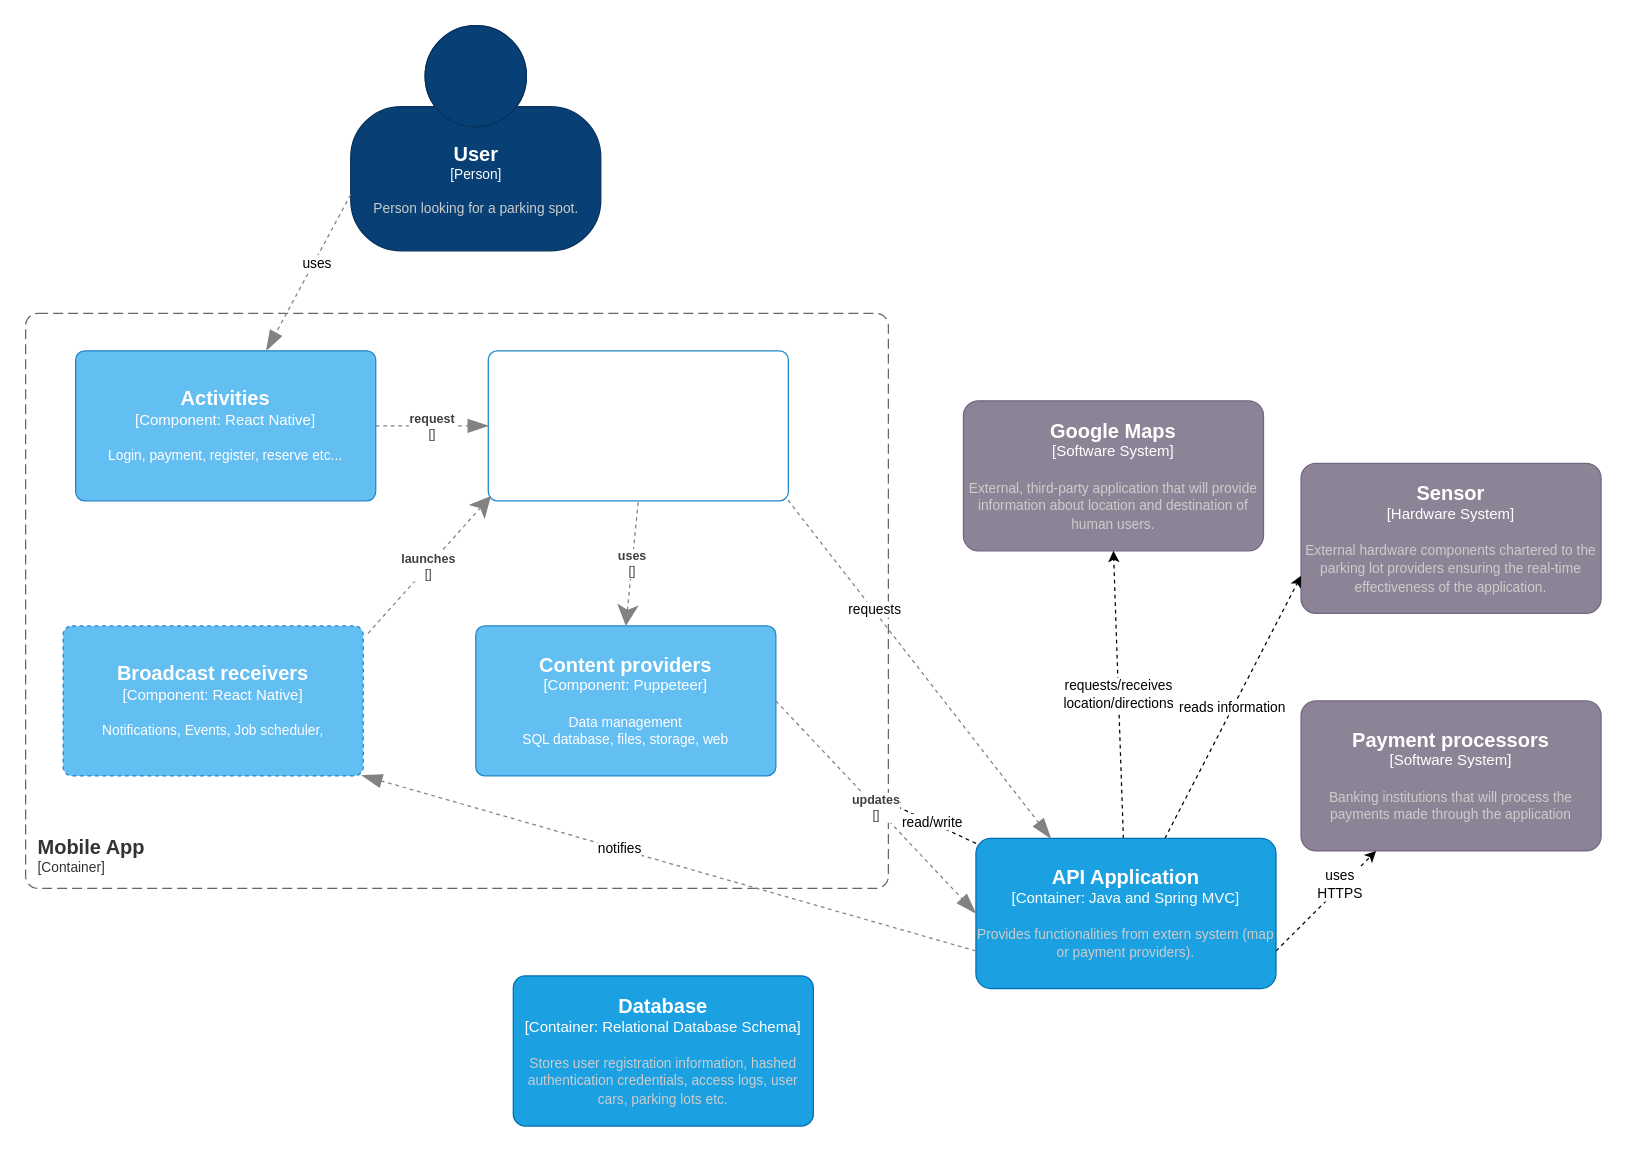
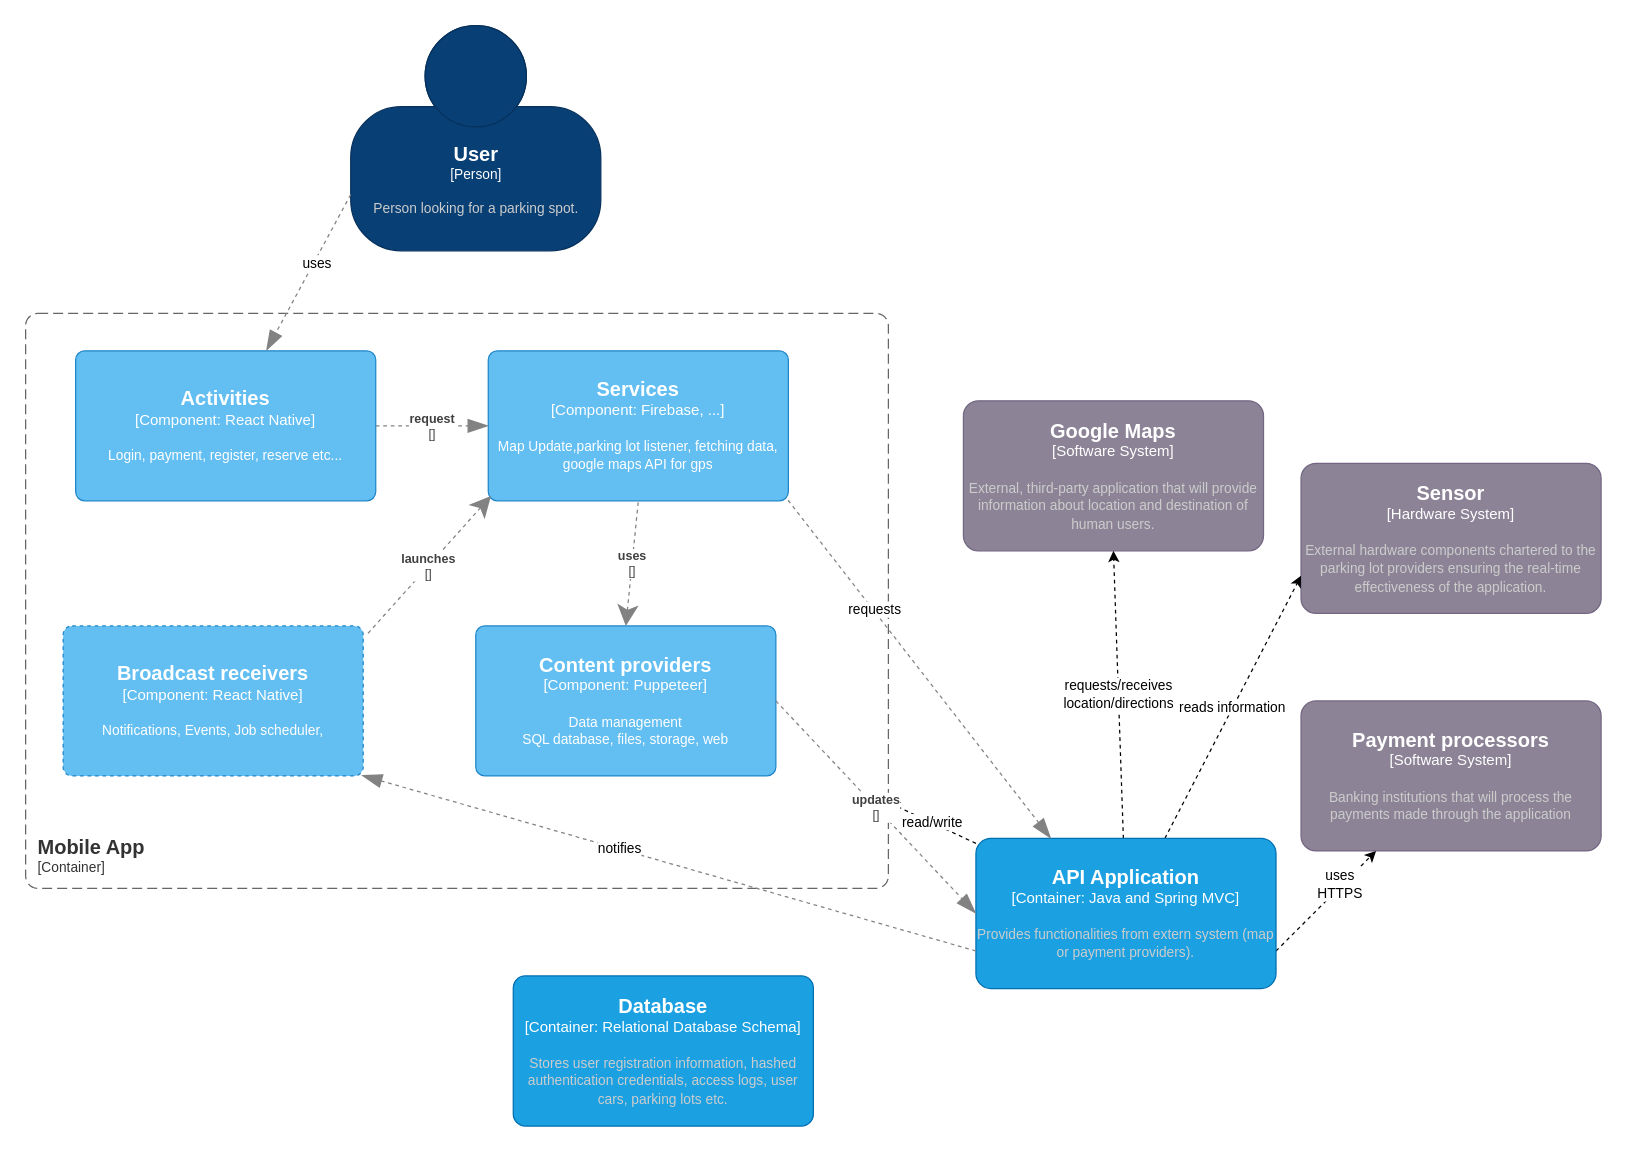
(638, 426) -> (638, 426)
